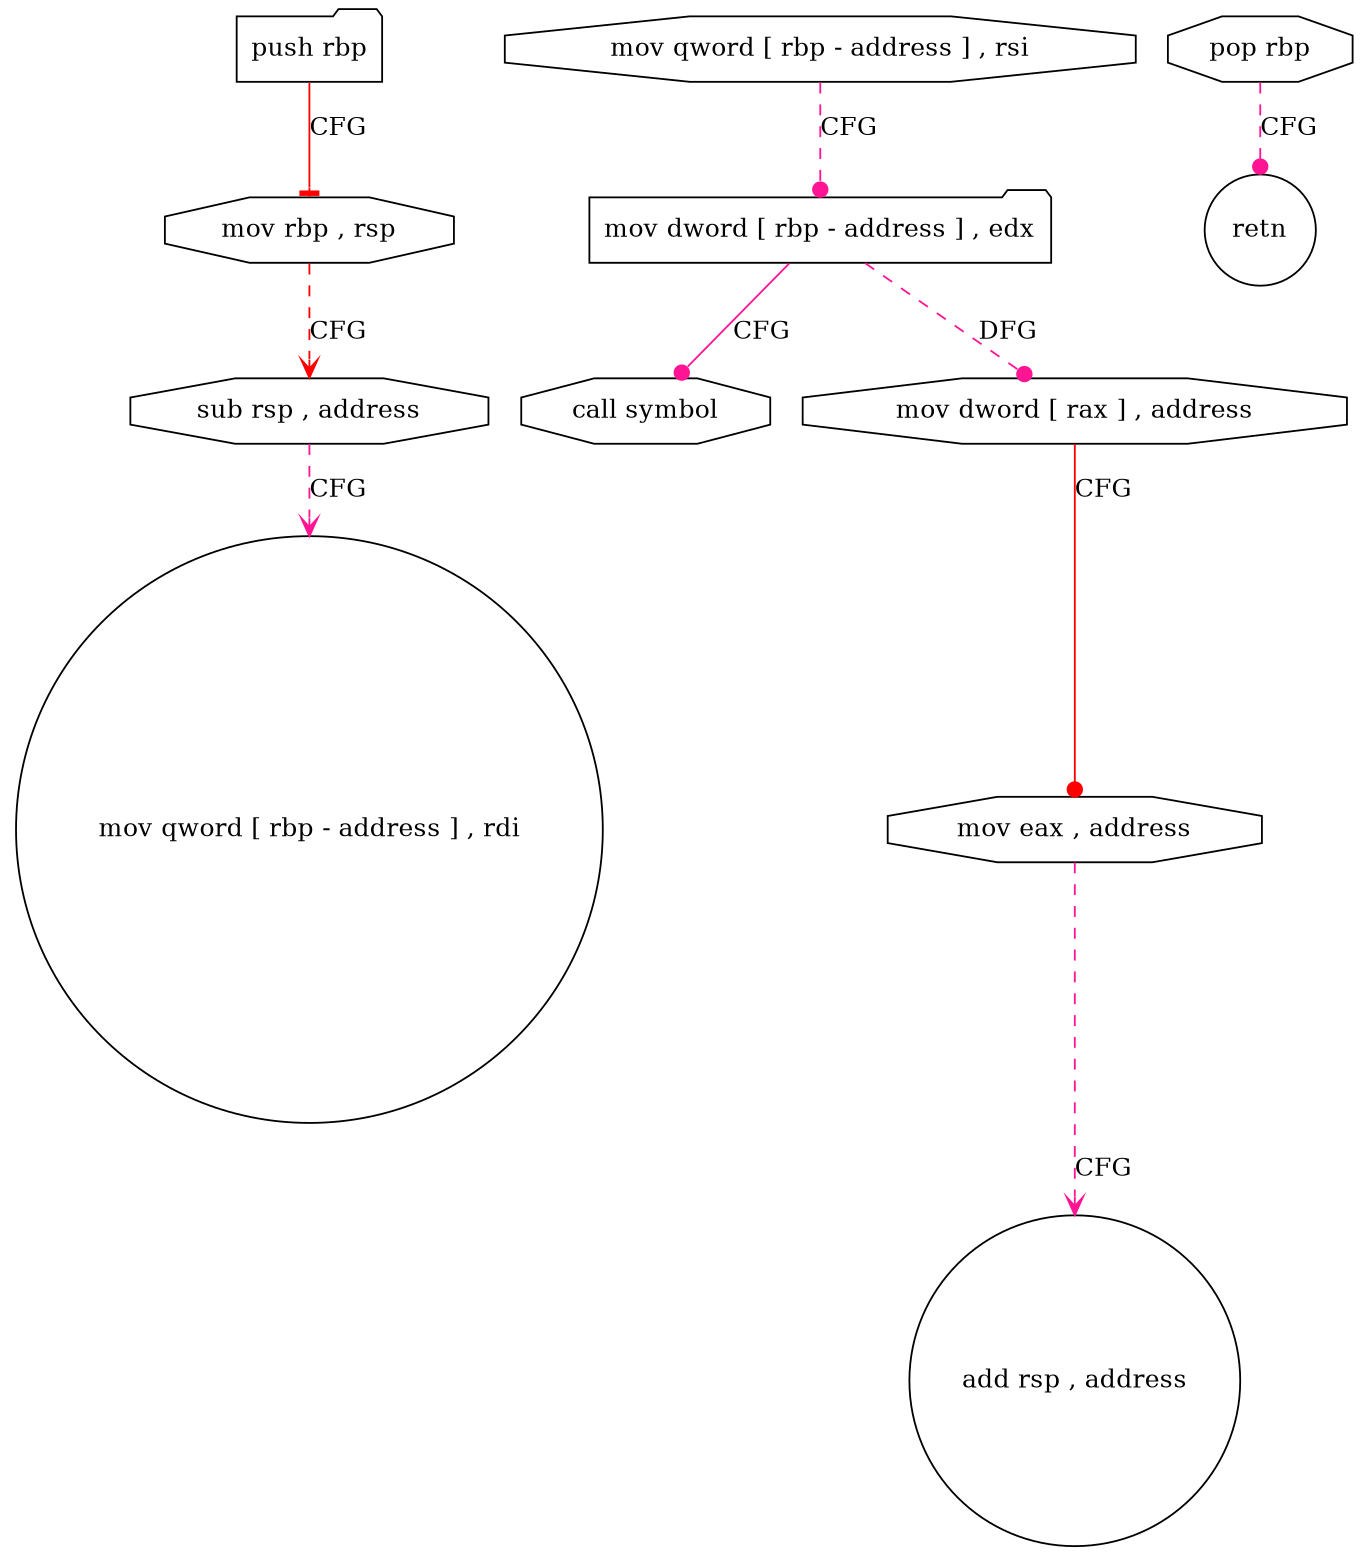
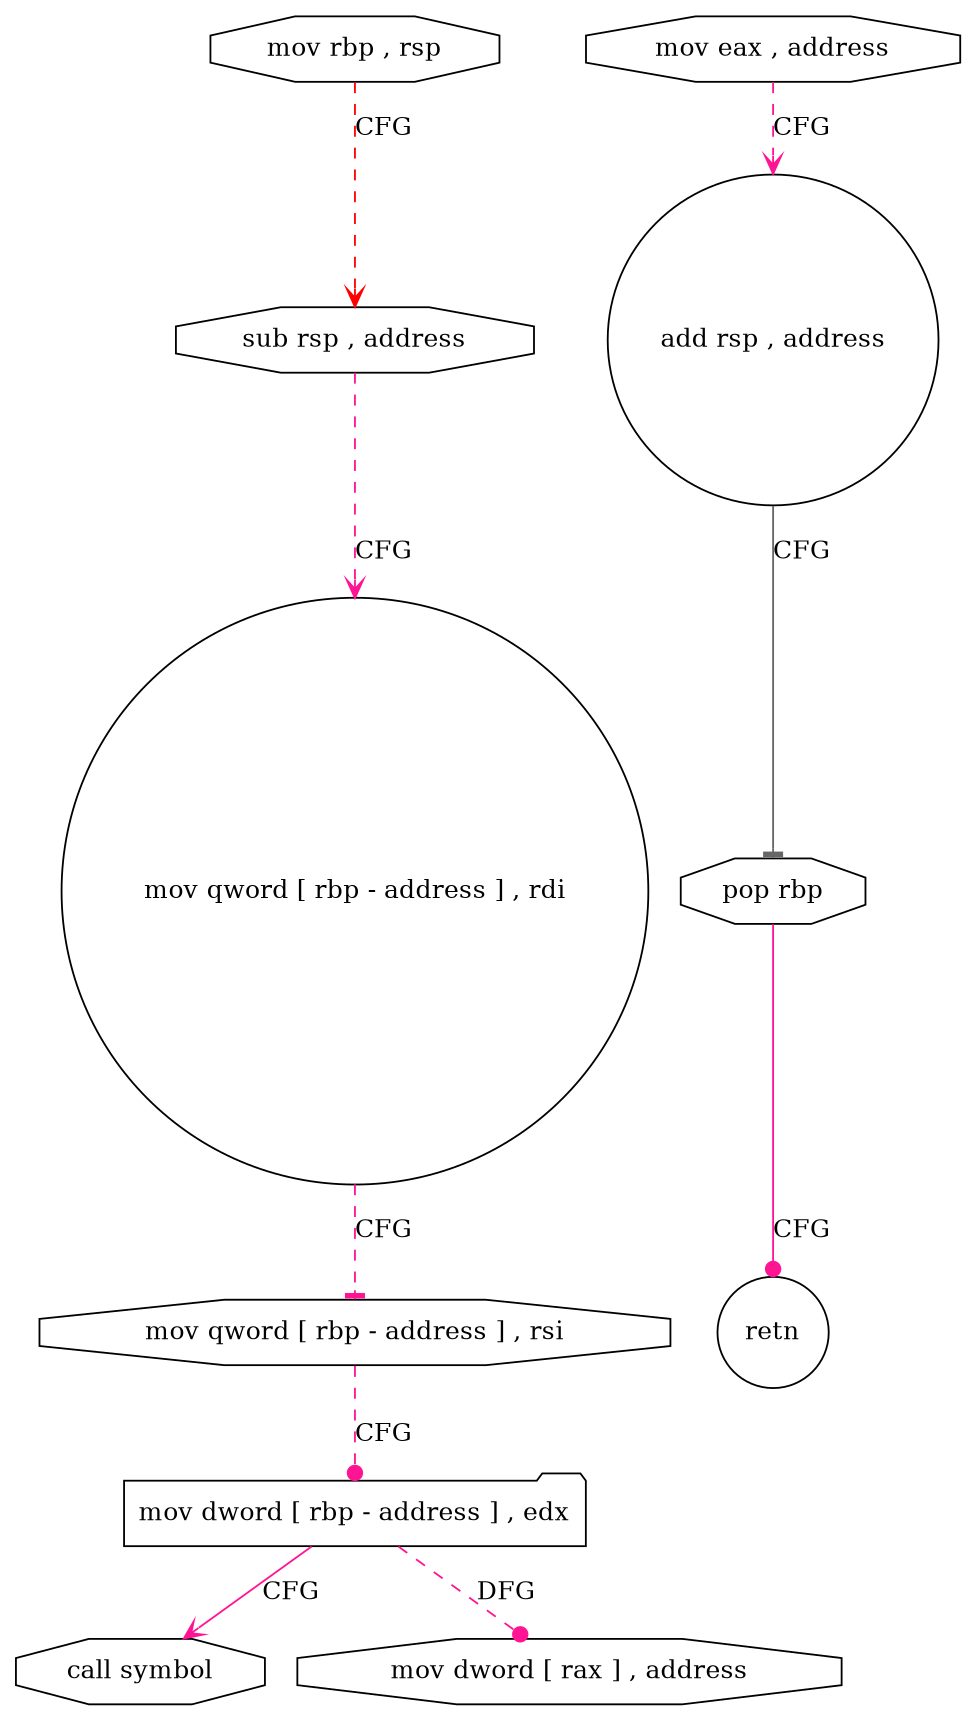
(309, 49) -> none
(1260, 121) -> (773, 1093)
(738, 315) -> (255, 1587)
(1075, 613) -> none
none -> (773, 677)
none -> (355, 1237)
